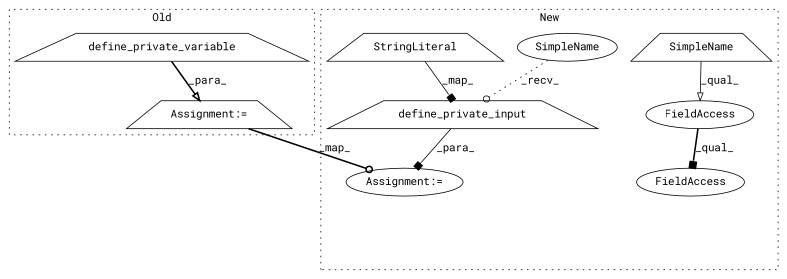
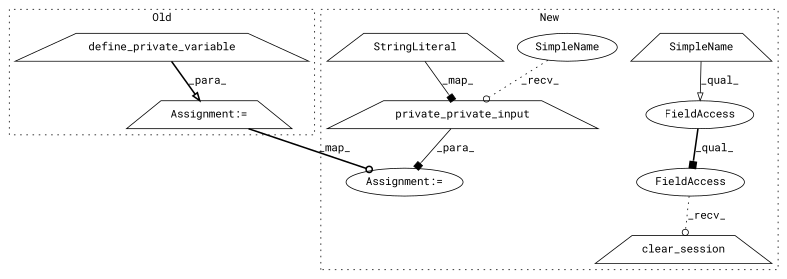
(463, 115) -> (463, 115)
none -> (684, 250)
